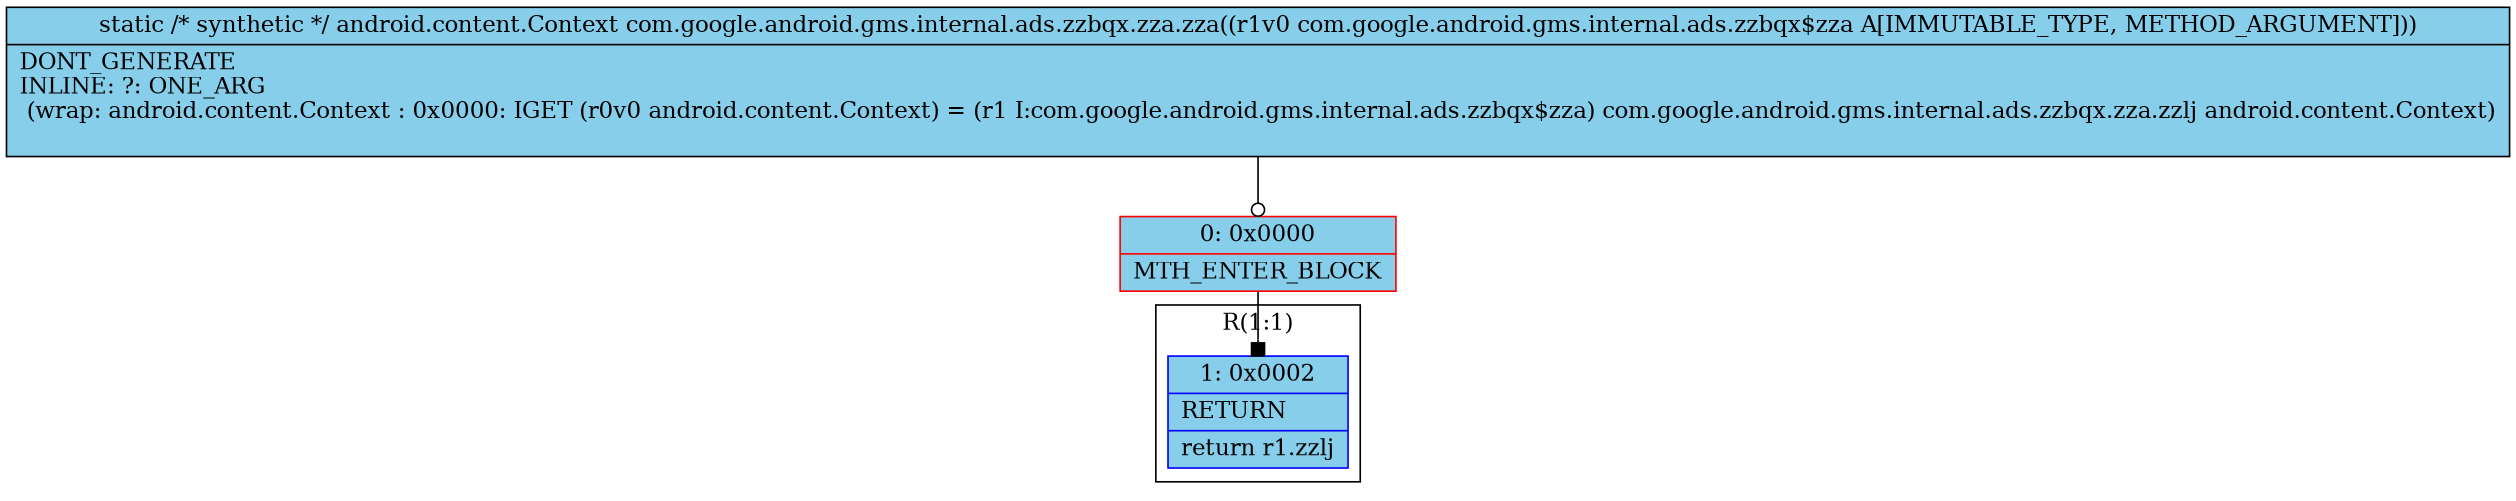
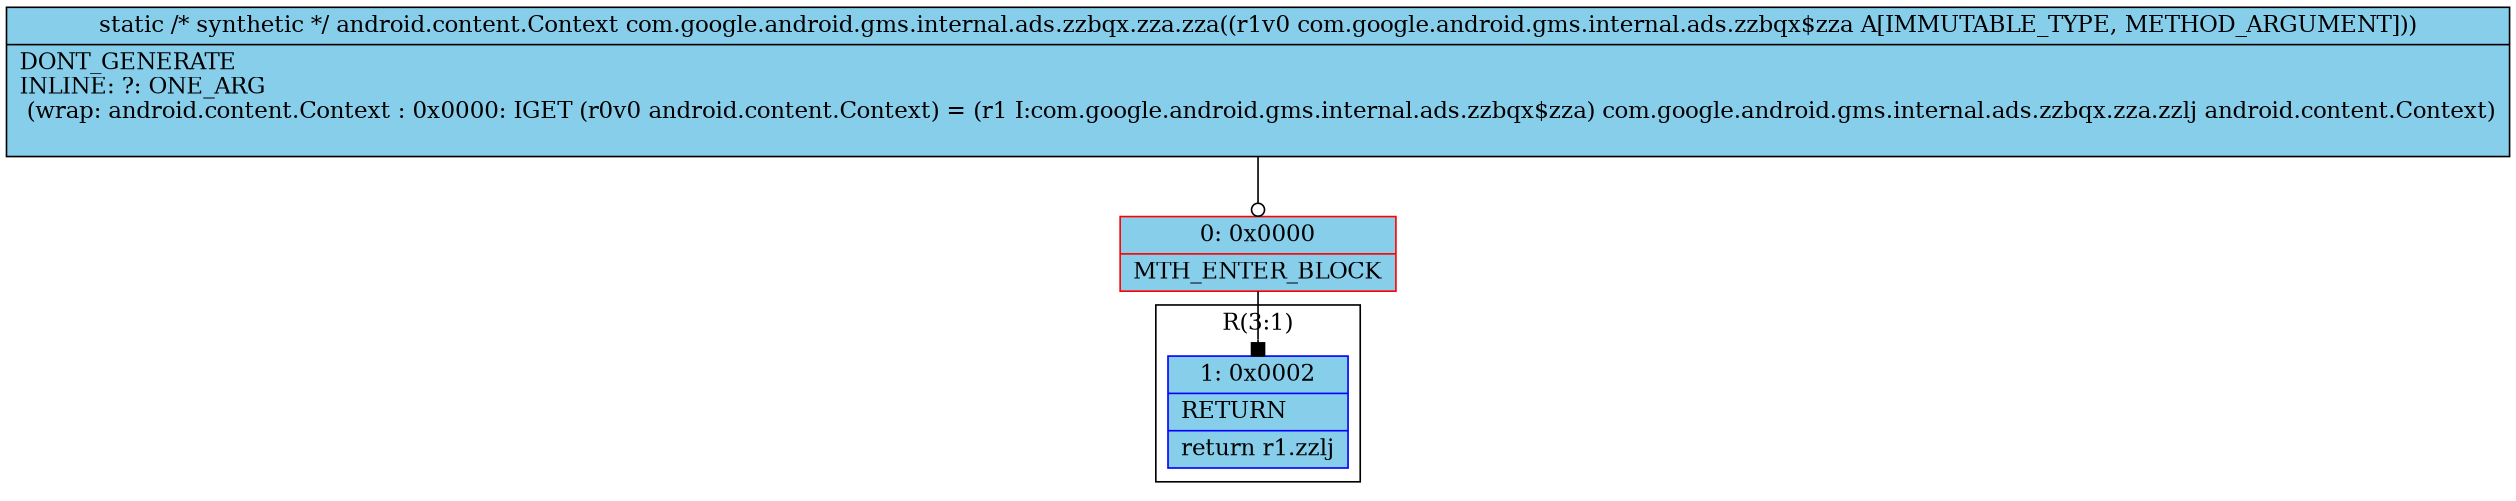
(1258, 324) -> (1258, 324)
